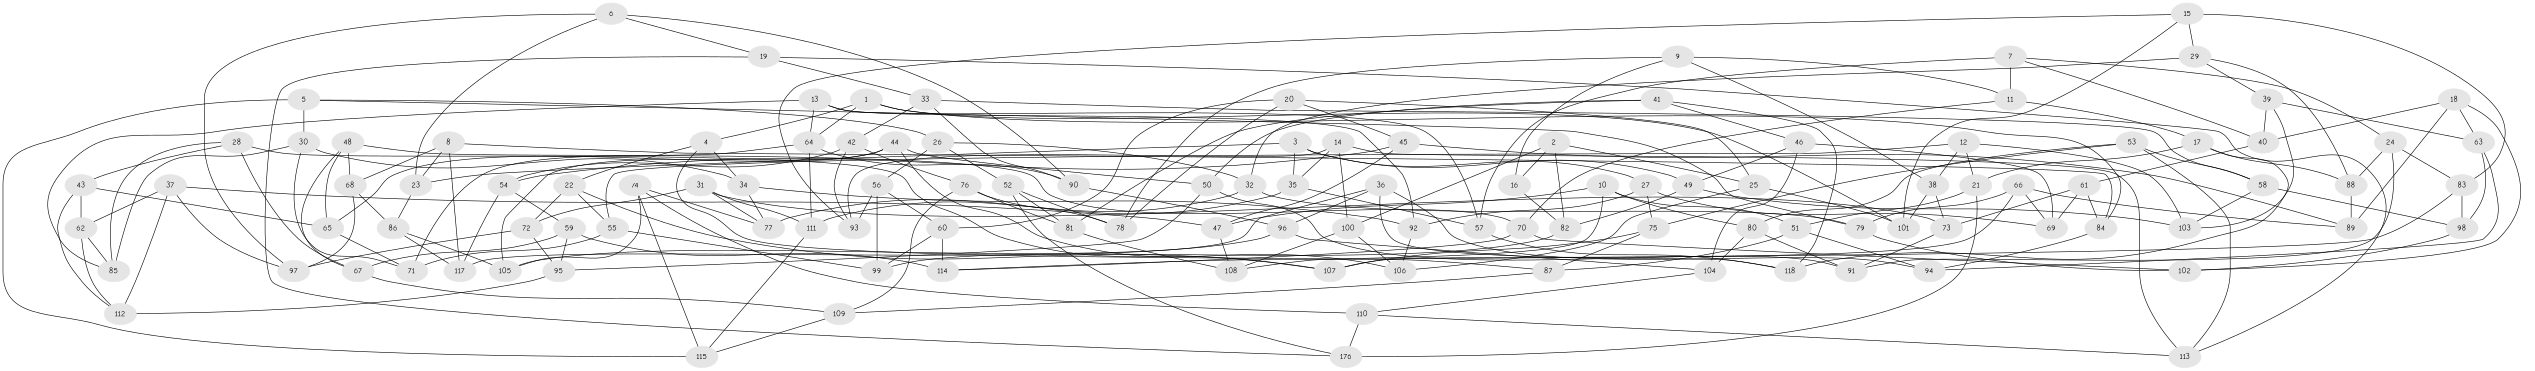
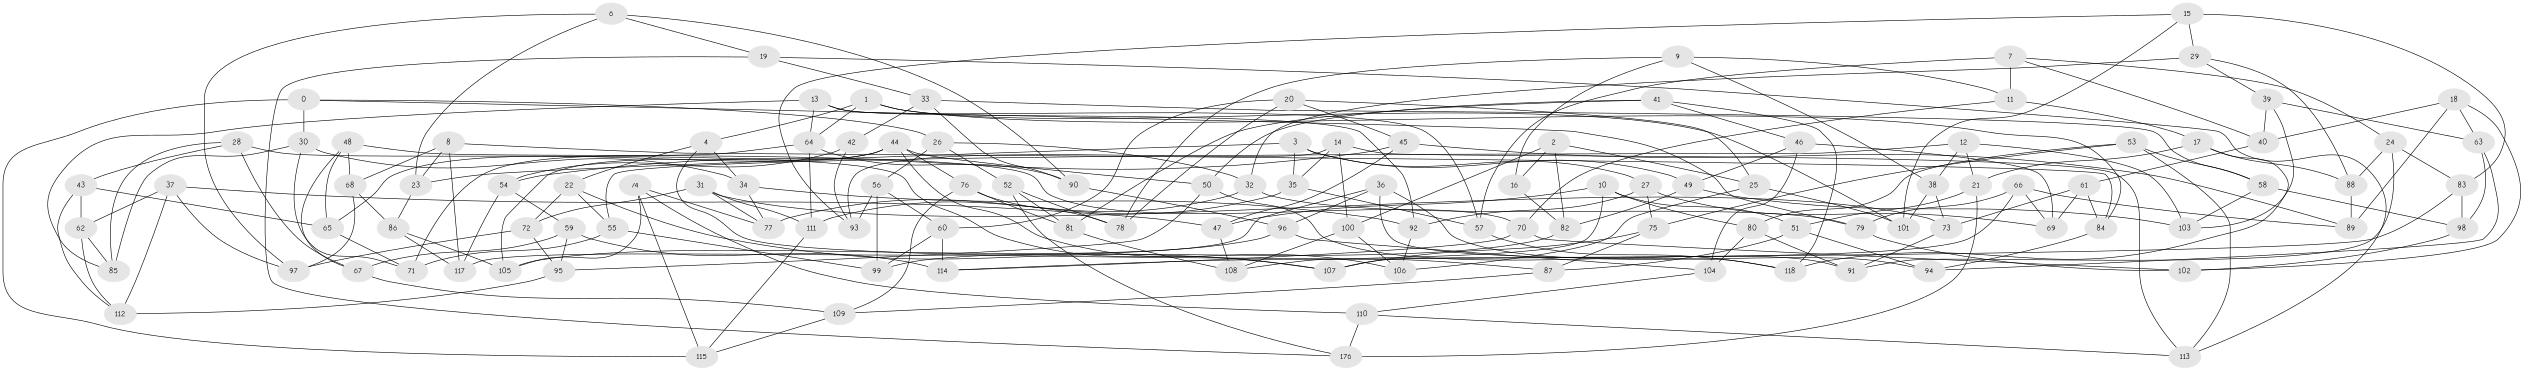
(304, 100) -> (304, 100)
(920, 170) -> (938, 169)
